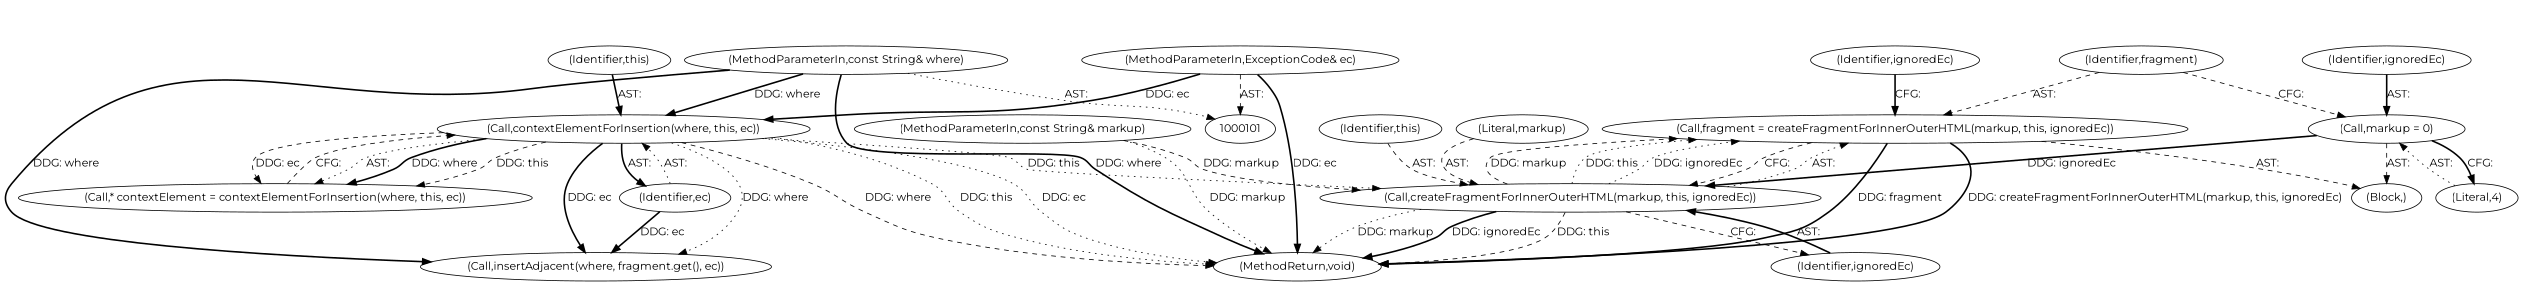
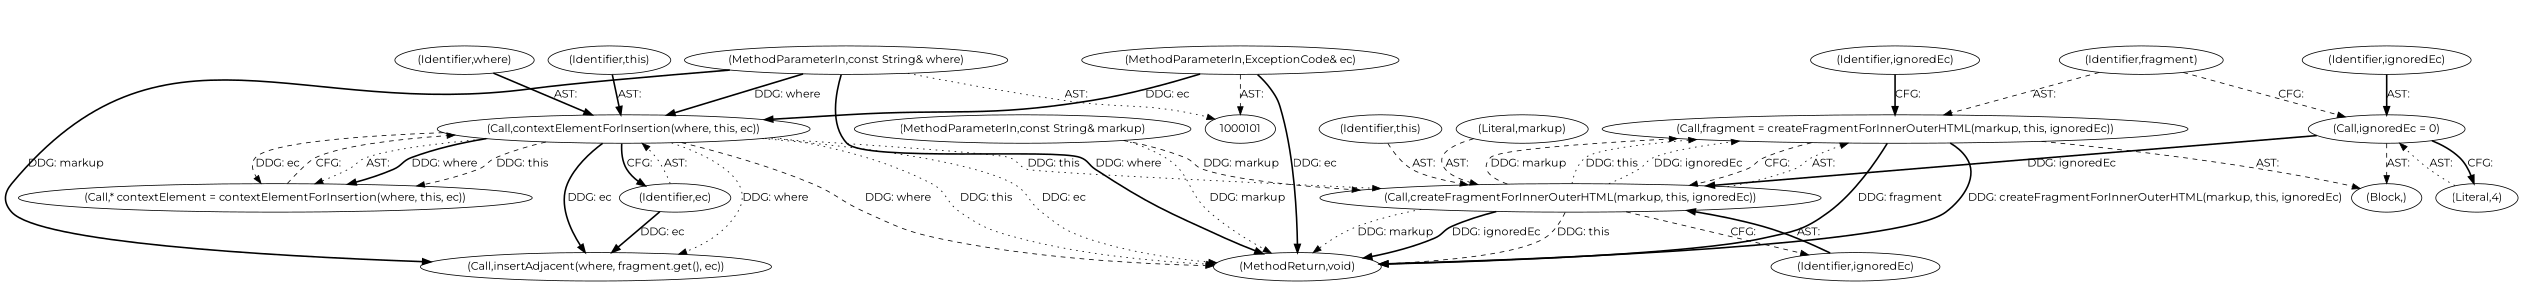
none -> (465, 60)
(2387, 129) -> (2387, 129)
(66, 163) -> (66, 163)
(641, 163) -> (641, 163)
